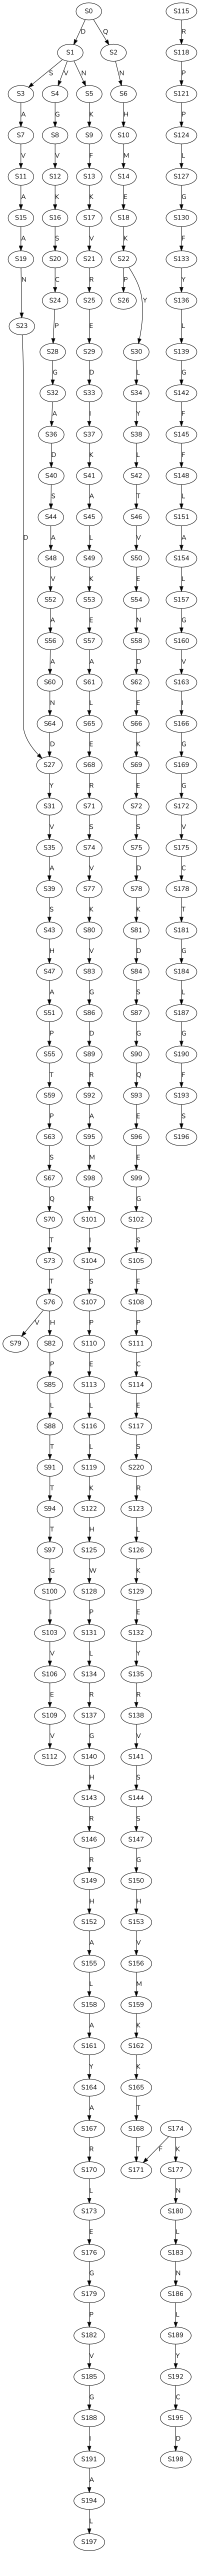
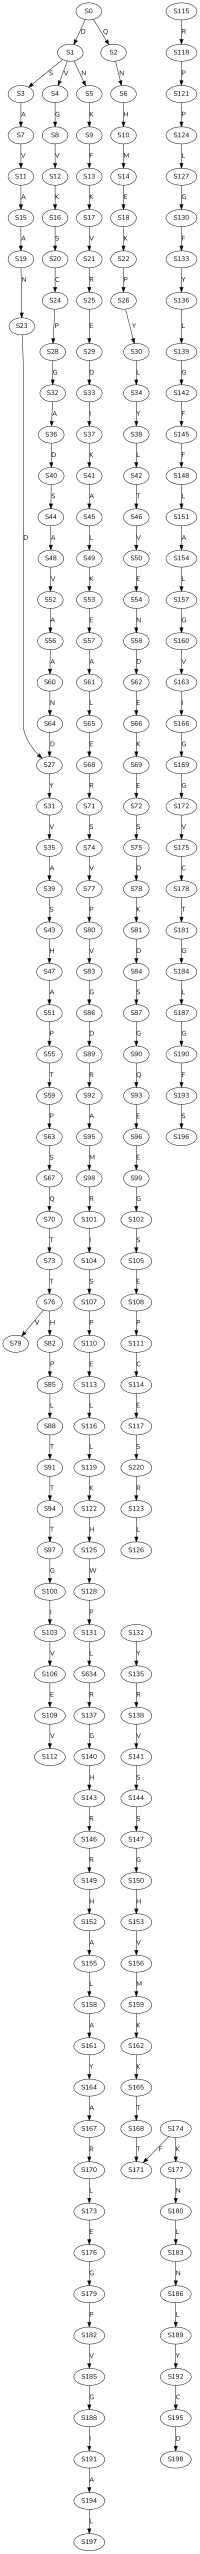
(142, 302) -> (129, 324)
(92, 910) -> (92, 910)
(136, 1592) -> none
(89, 1674) -> (89, 1674)
